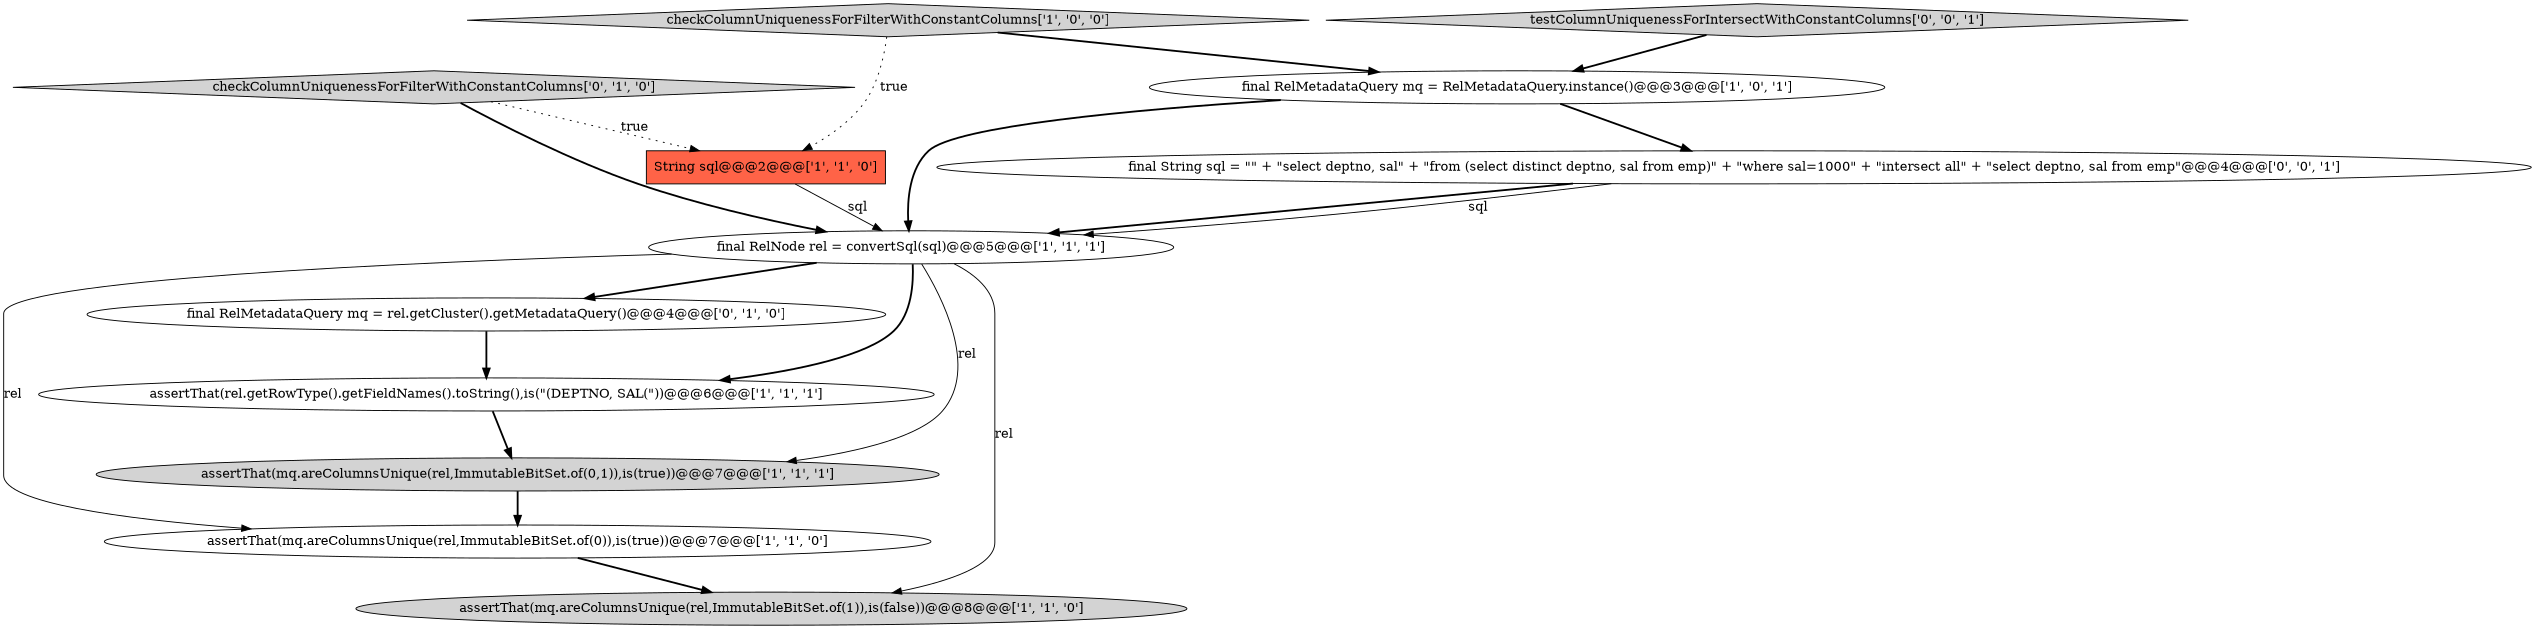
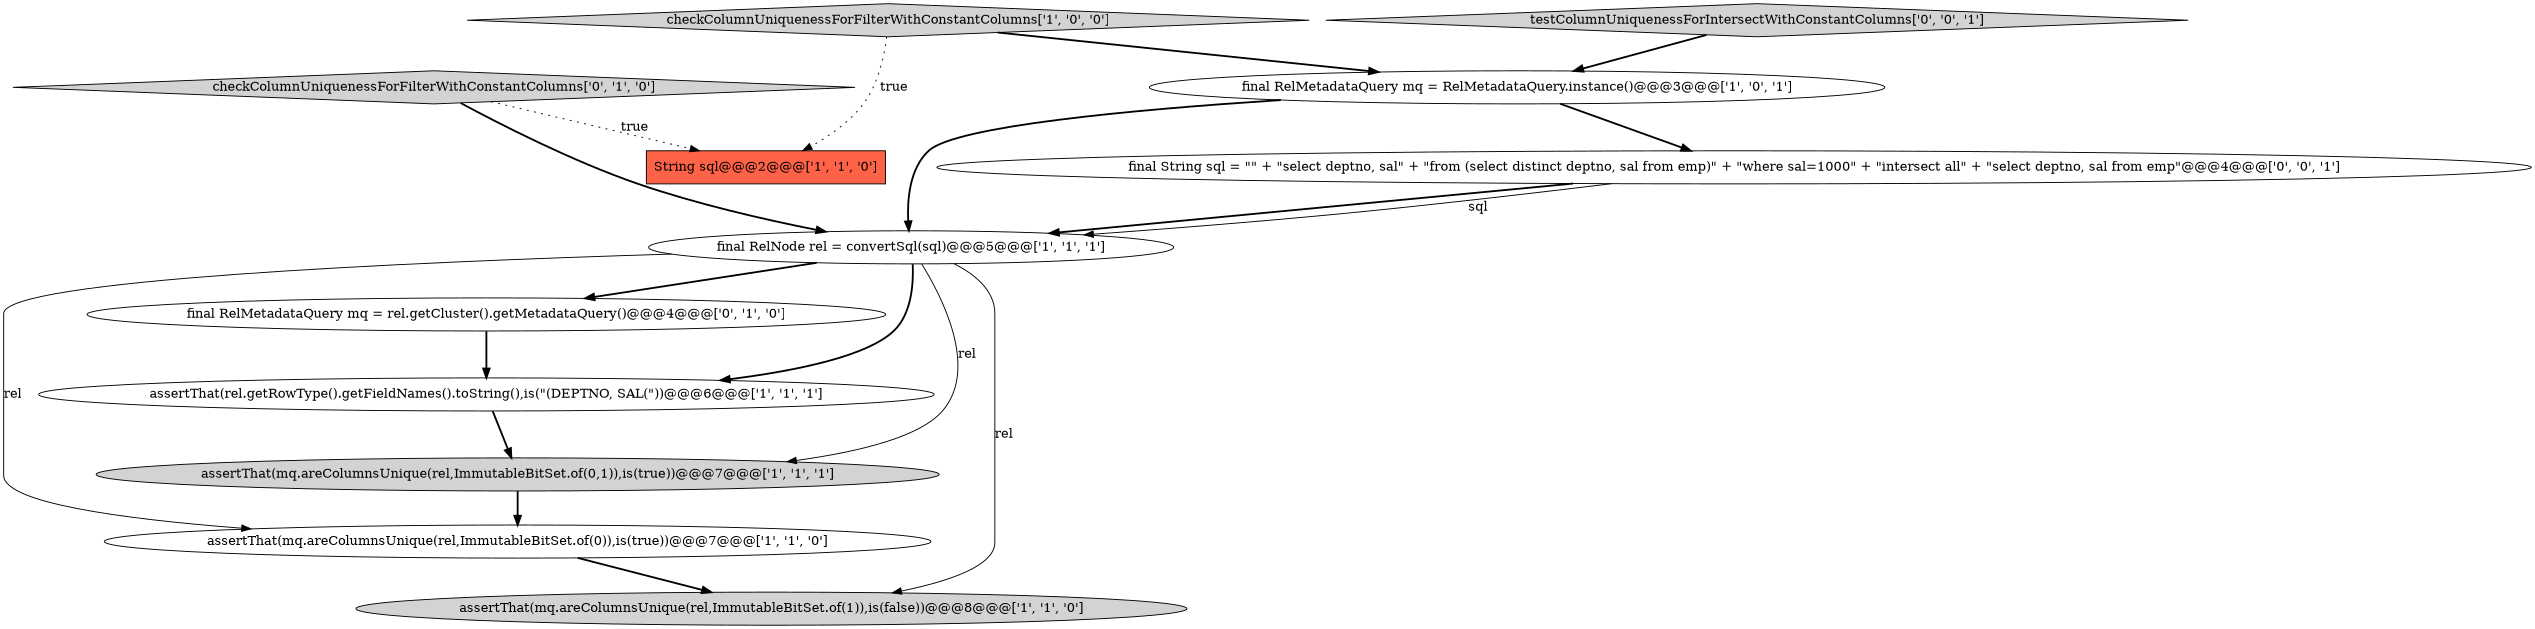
(835, 205) -> none
